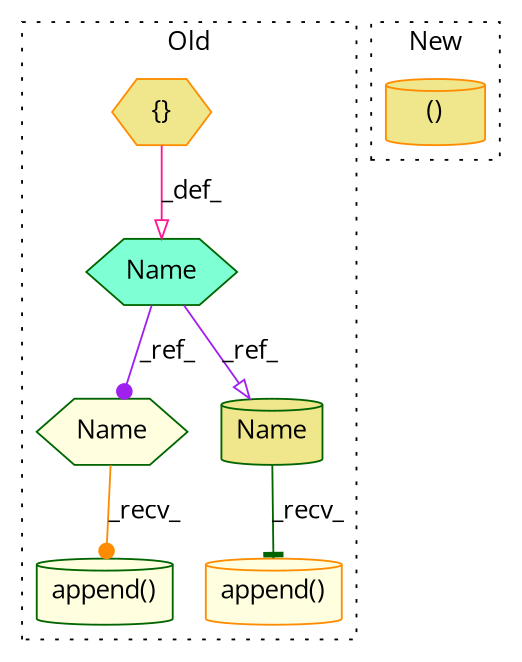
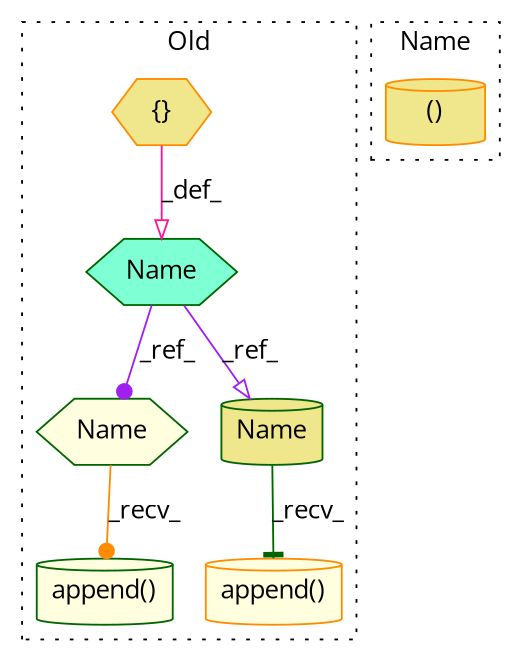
(435, 43) -> (435, 43)
